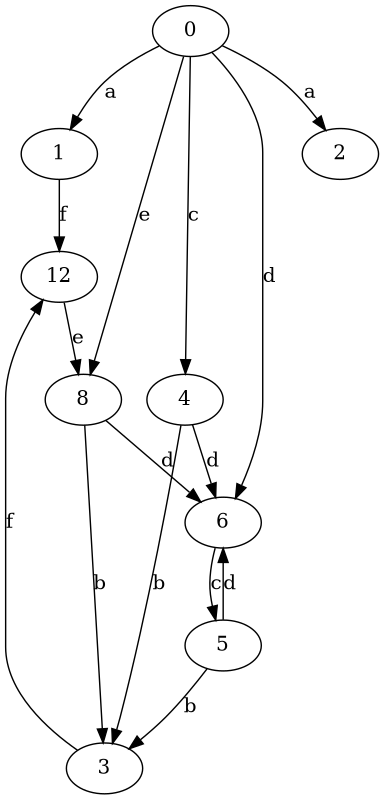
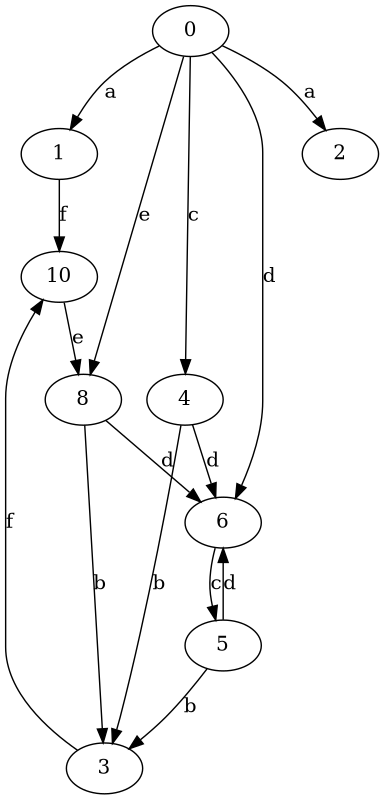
(59, 277) -> (59, 277)
